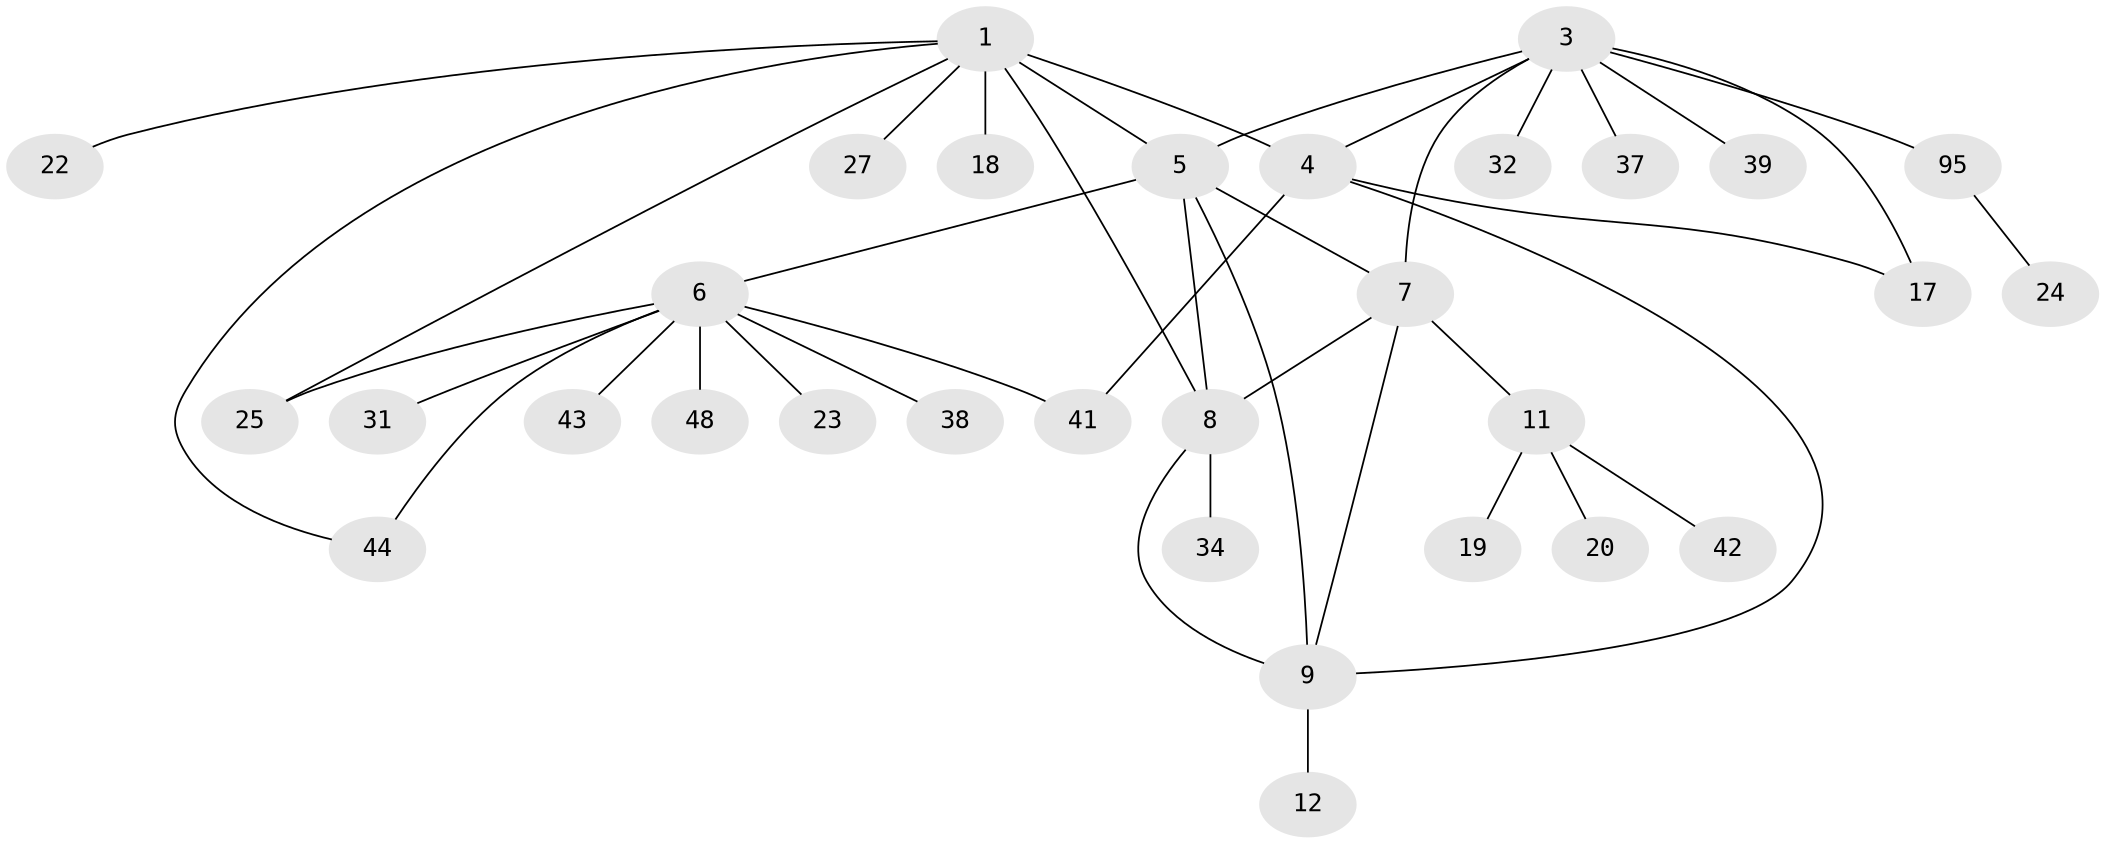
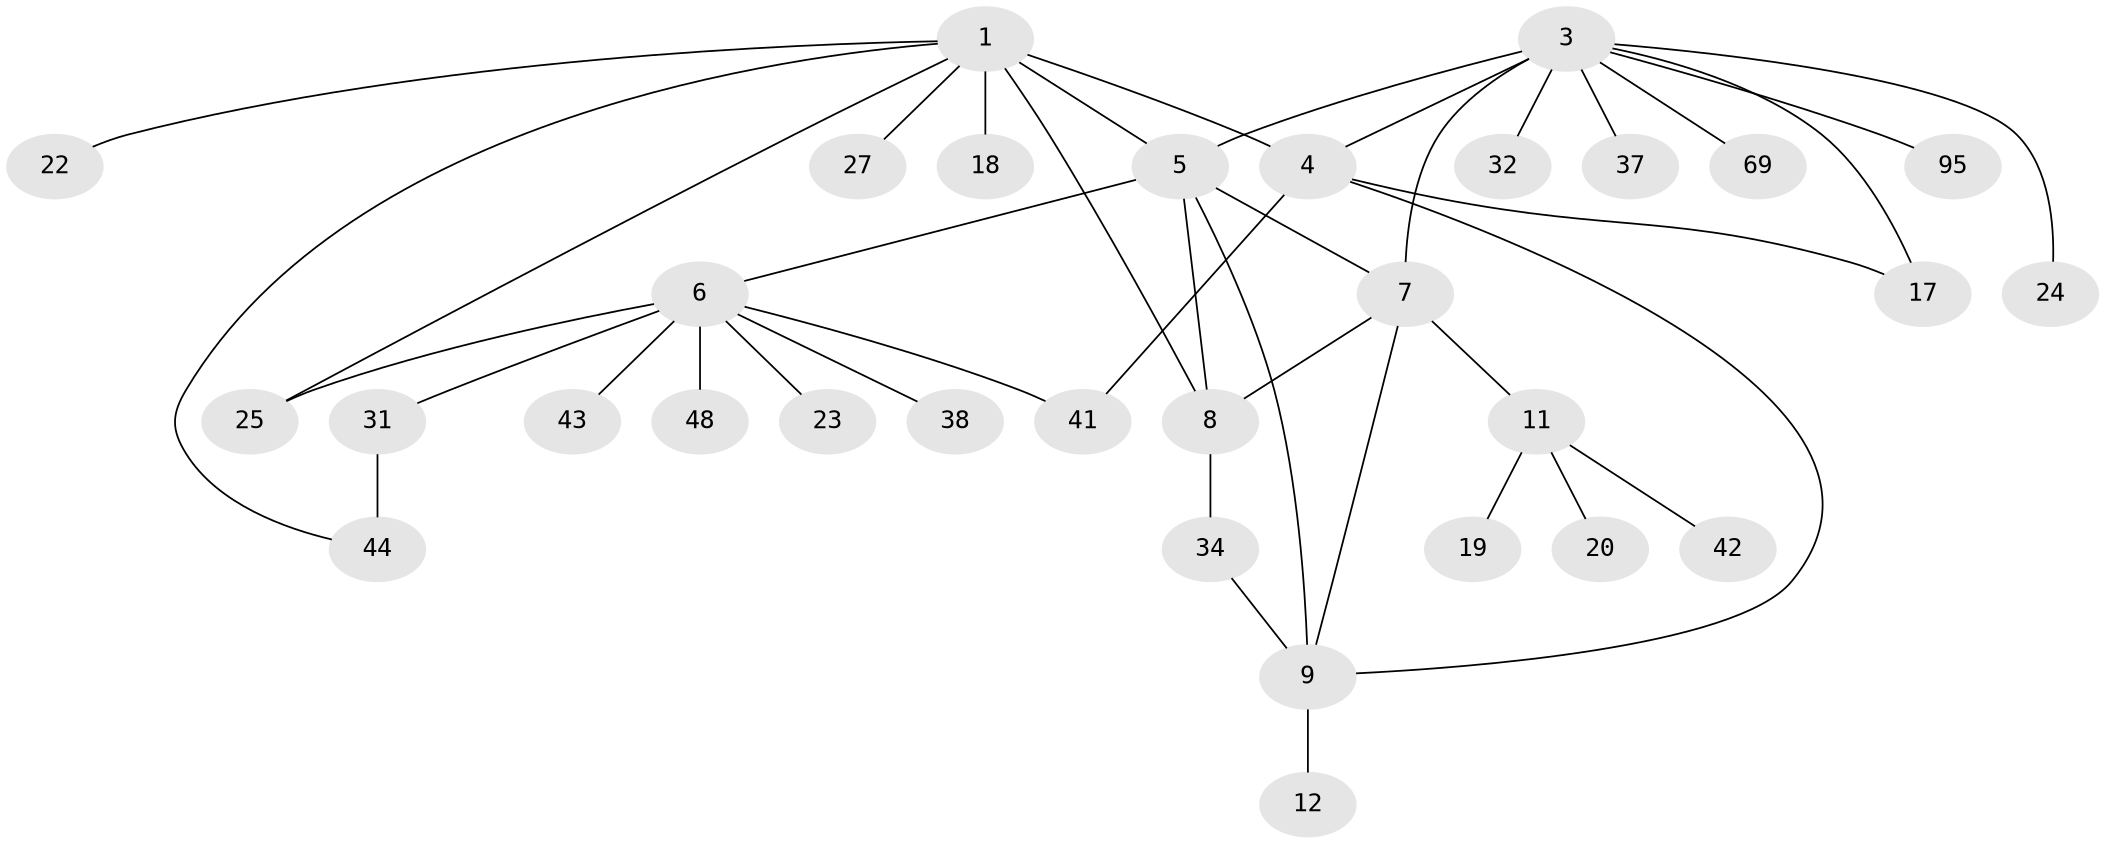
(1758, 167) -> (1758, 167)
(2002, 230) -> (1888, 83)
(508, 391) -> (377, 486)
(1147, 581) -> (1259, 613)
